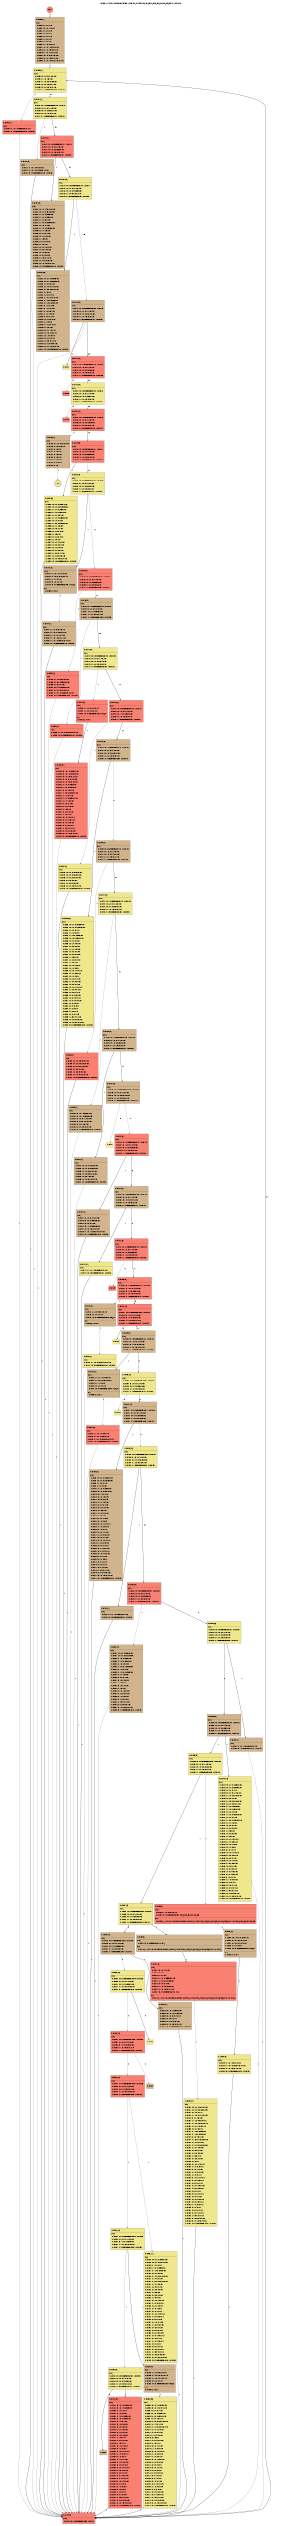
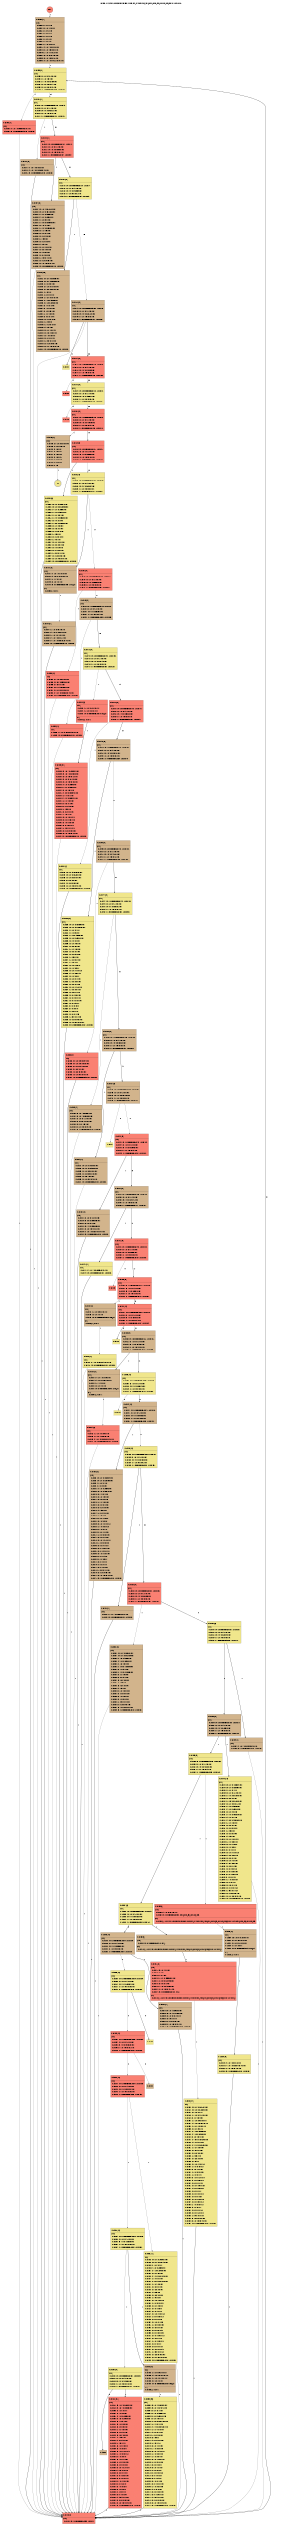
(137, 1329) -> (135, 1328)
